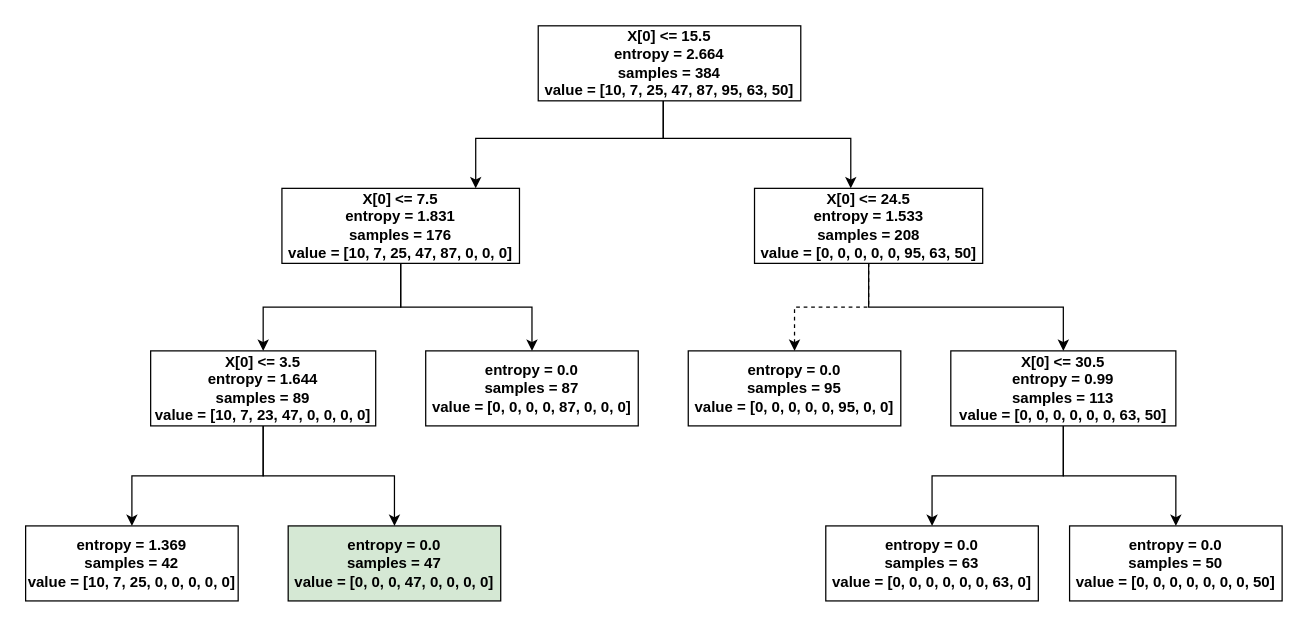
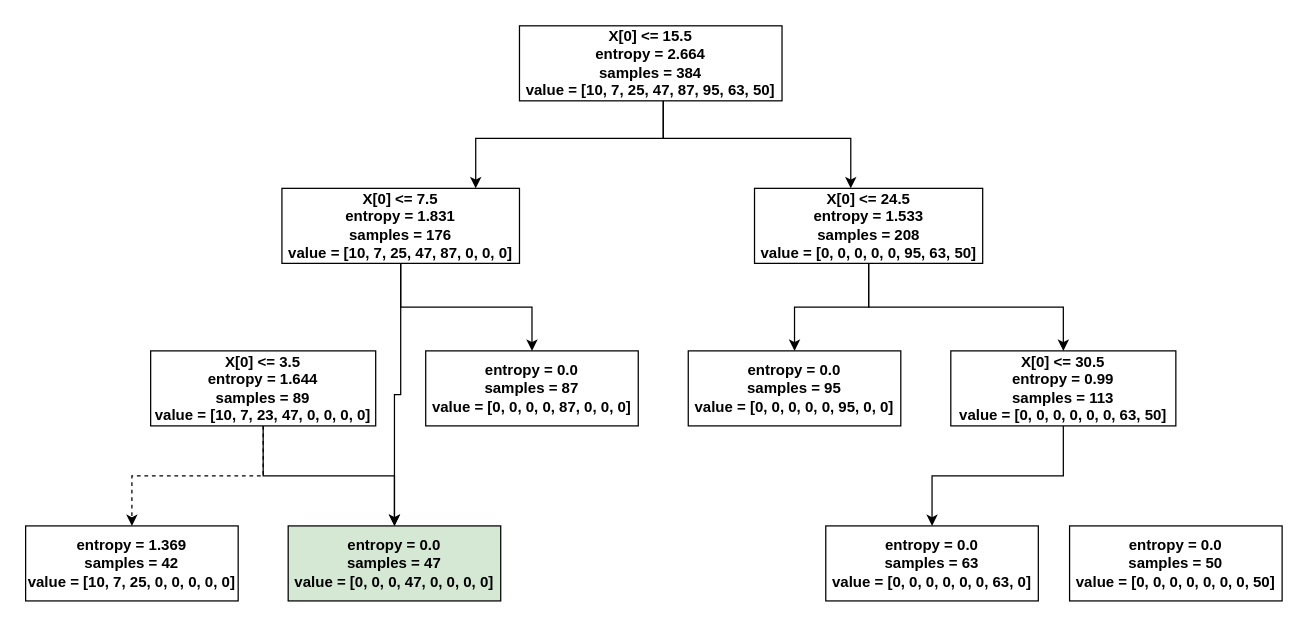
(669, 63) -> (651, 63)
(313, 307) -> (401, 393)
(814, 307) -> (814, 307)
(176, 476) -> (176, 476)
(1140, 476) -> none
